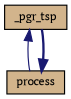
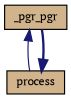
(36, 17) -> (36, 17)
